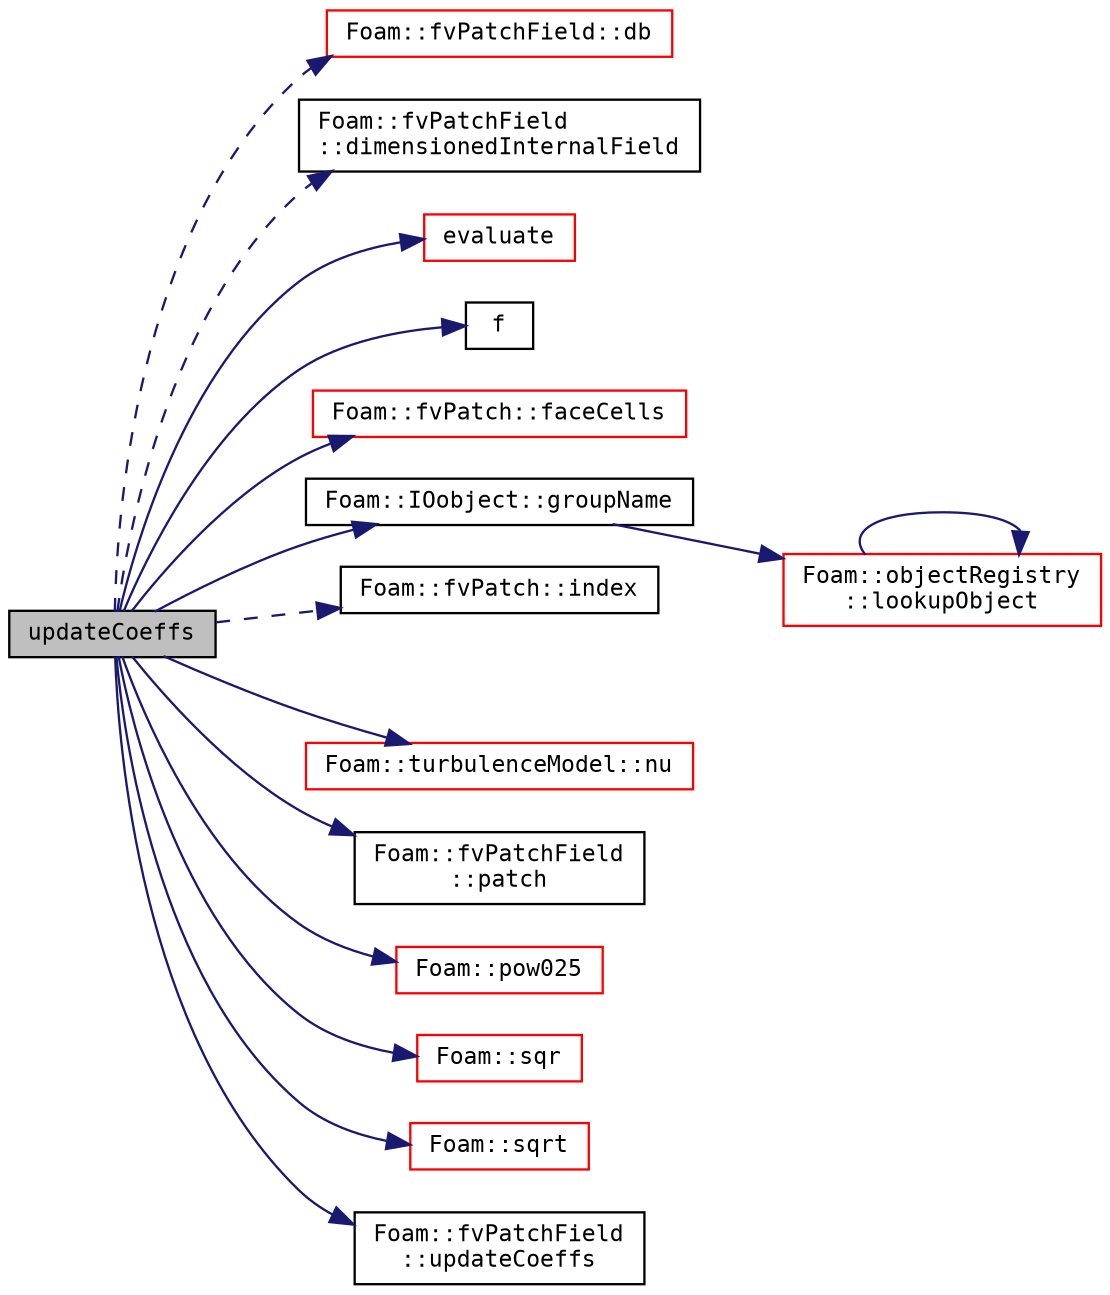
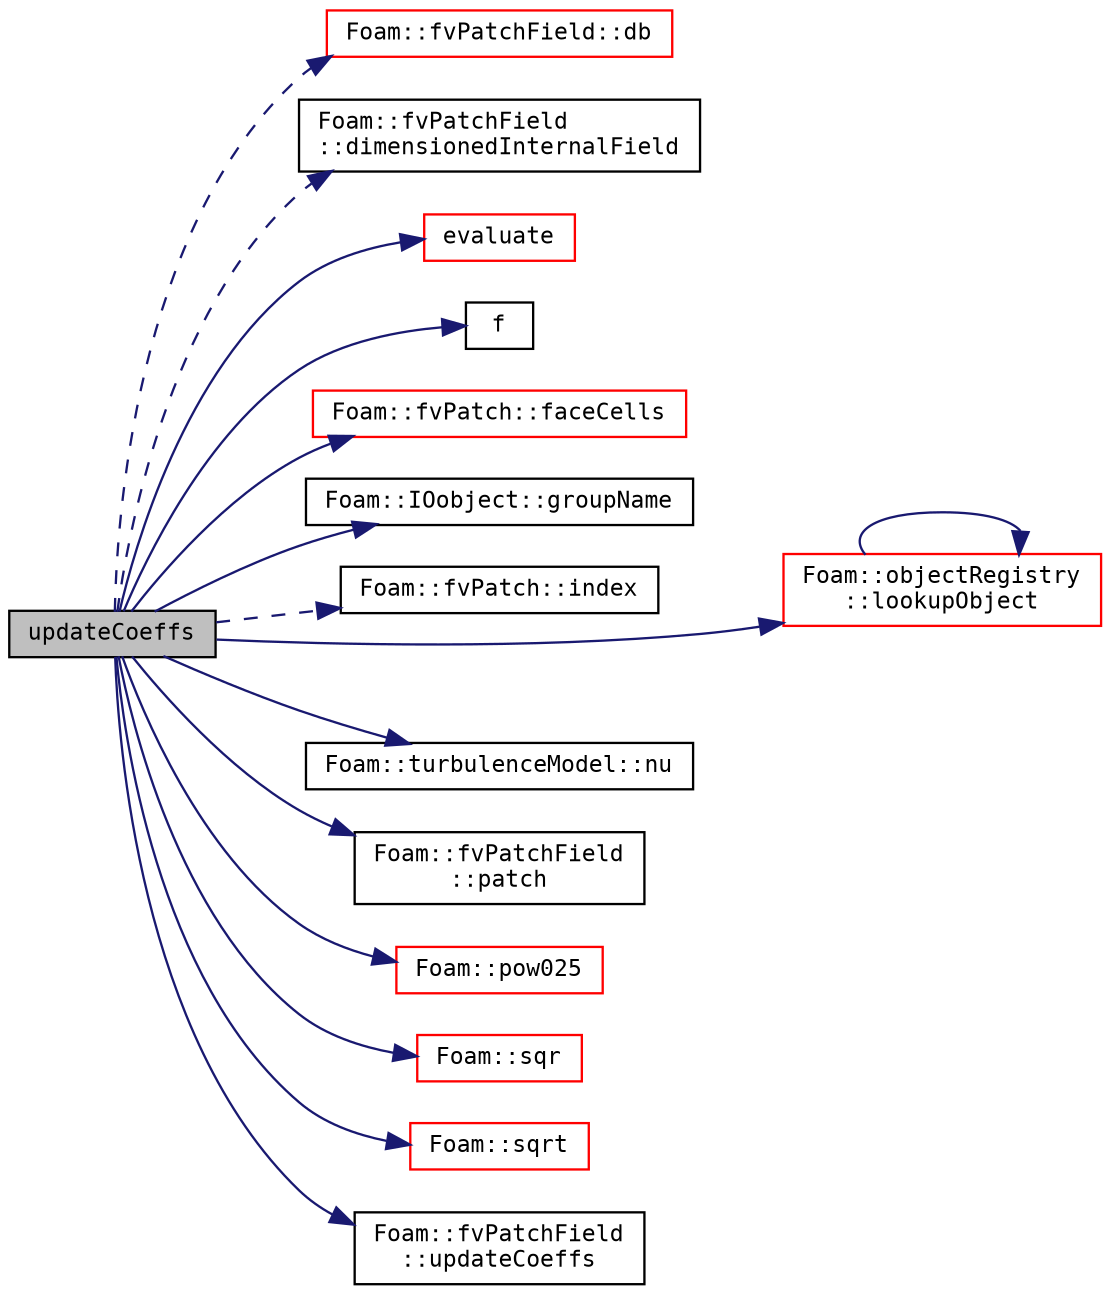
(686, 539) -> (488, 644)
(500, 766) -> (500, 766)
